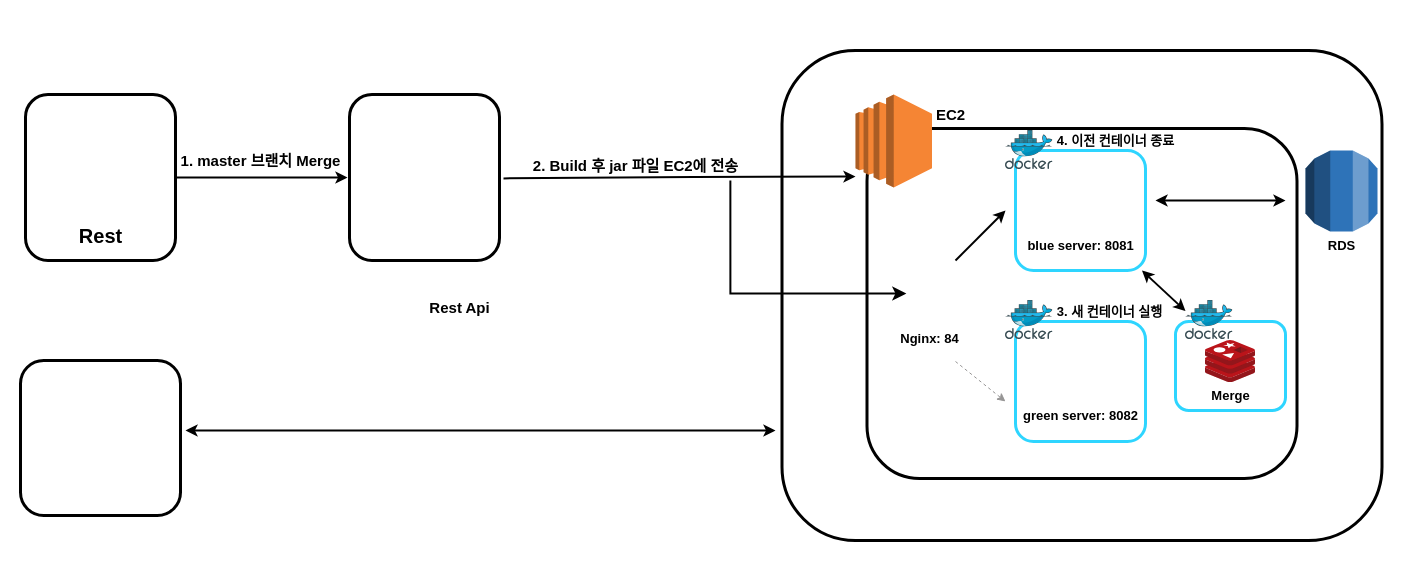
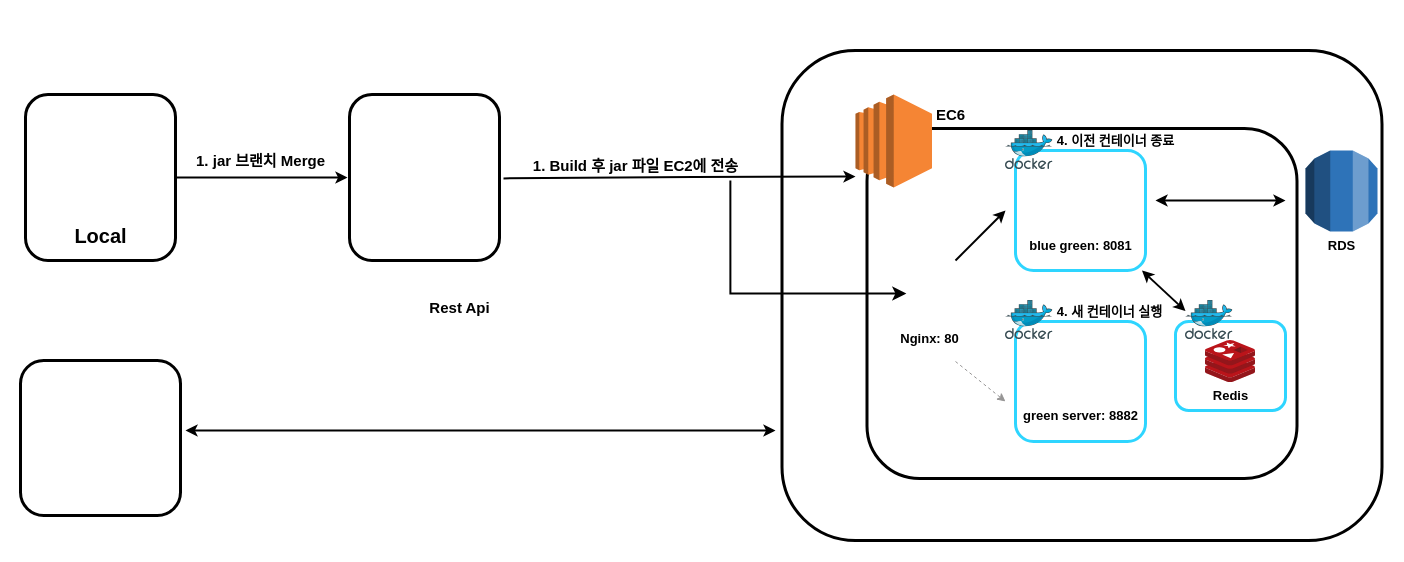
(951, 115) -> (951, 115)
(261, 161) -> (261, 161)
(636, 166) -> (636, 166)
(101, 236) -> (101, 236)
(1081, 246) -> (1081, 246)
(1110, 312) -> (1110, 312)
(930, 339) -> (930, 339)
(1231, 396) -> (1231, 396)
(1081, 416) -> (1081, 416)
